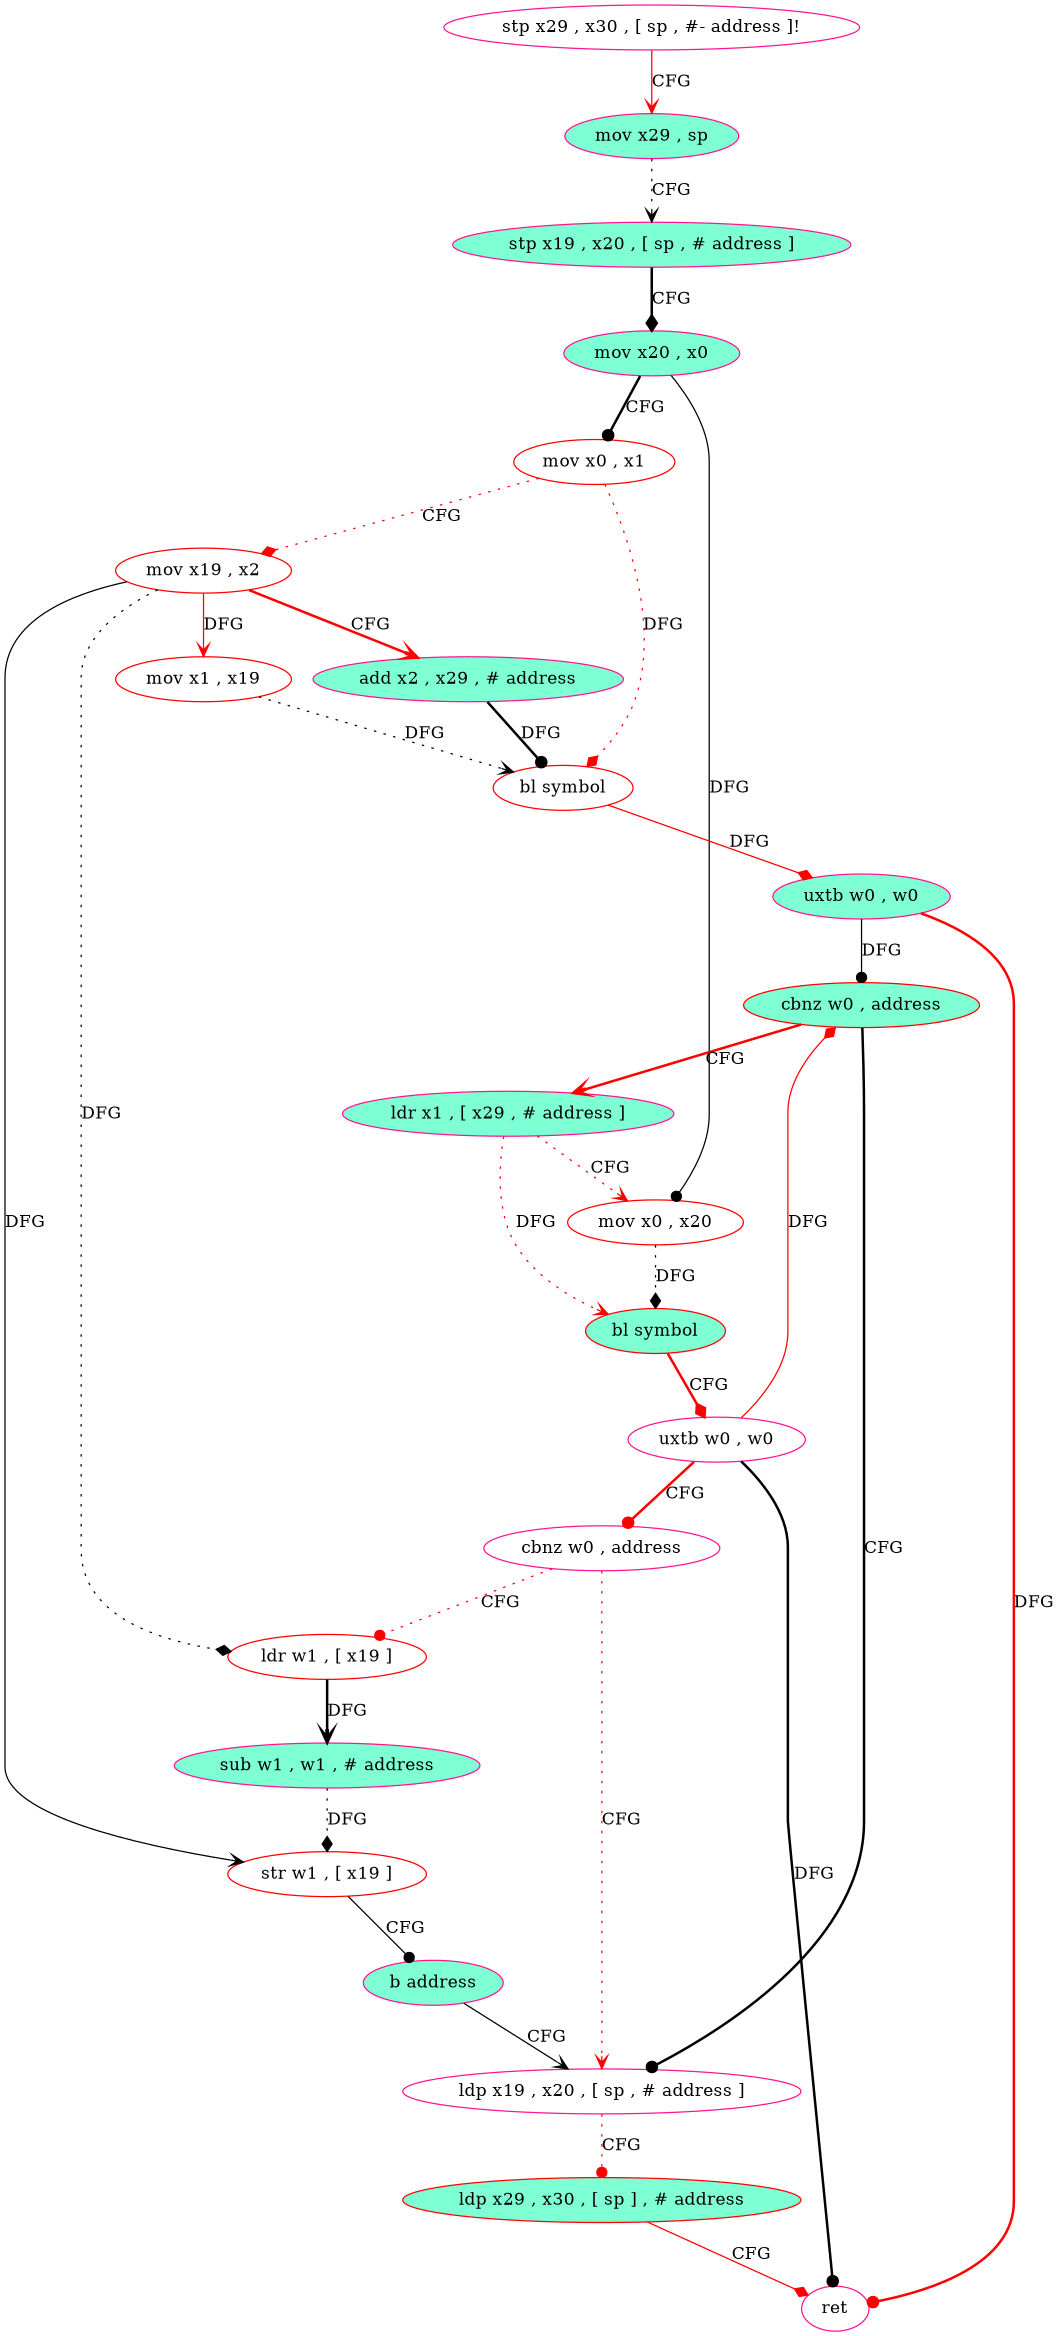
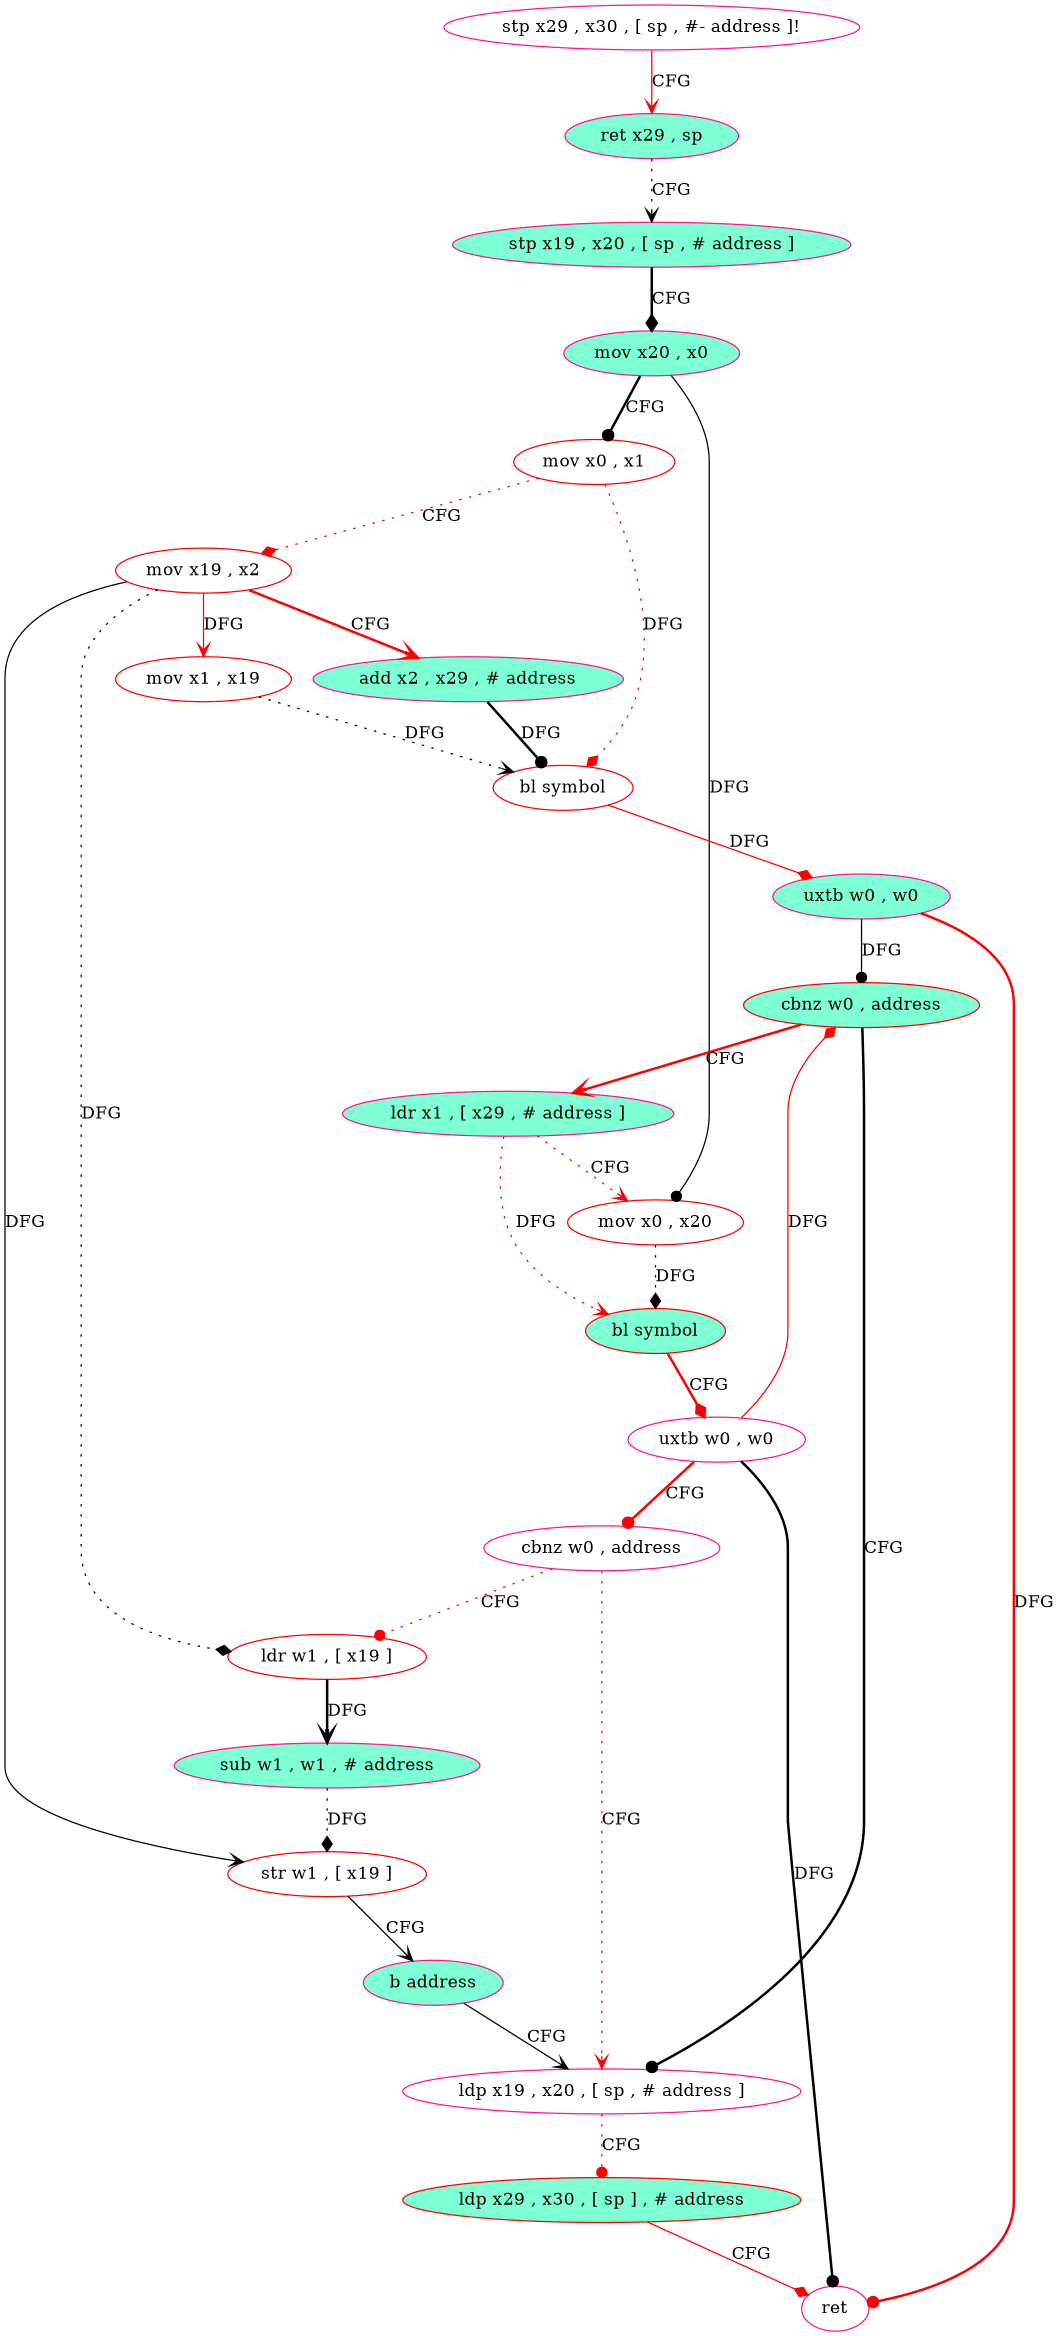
(652, 136) -> (652, 136)
(377, 1925) -> (377, 1925)
